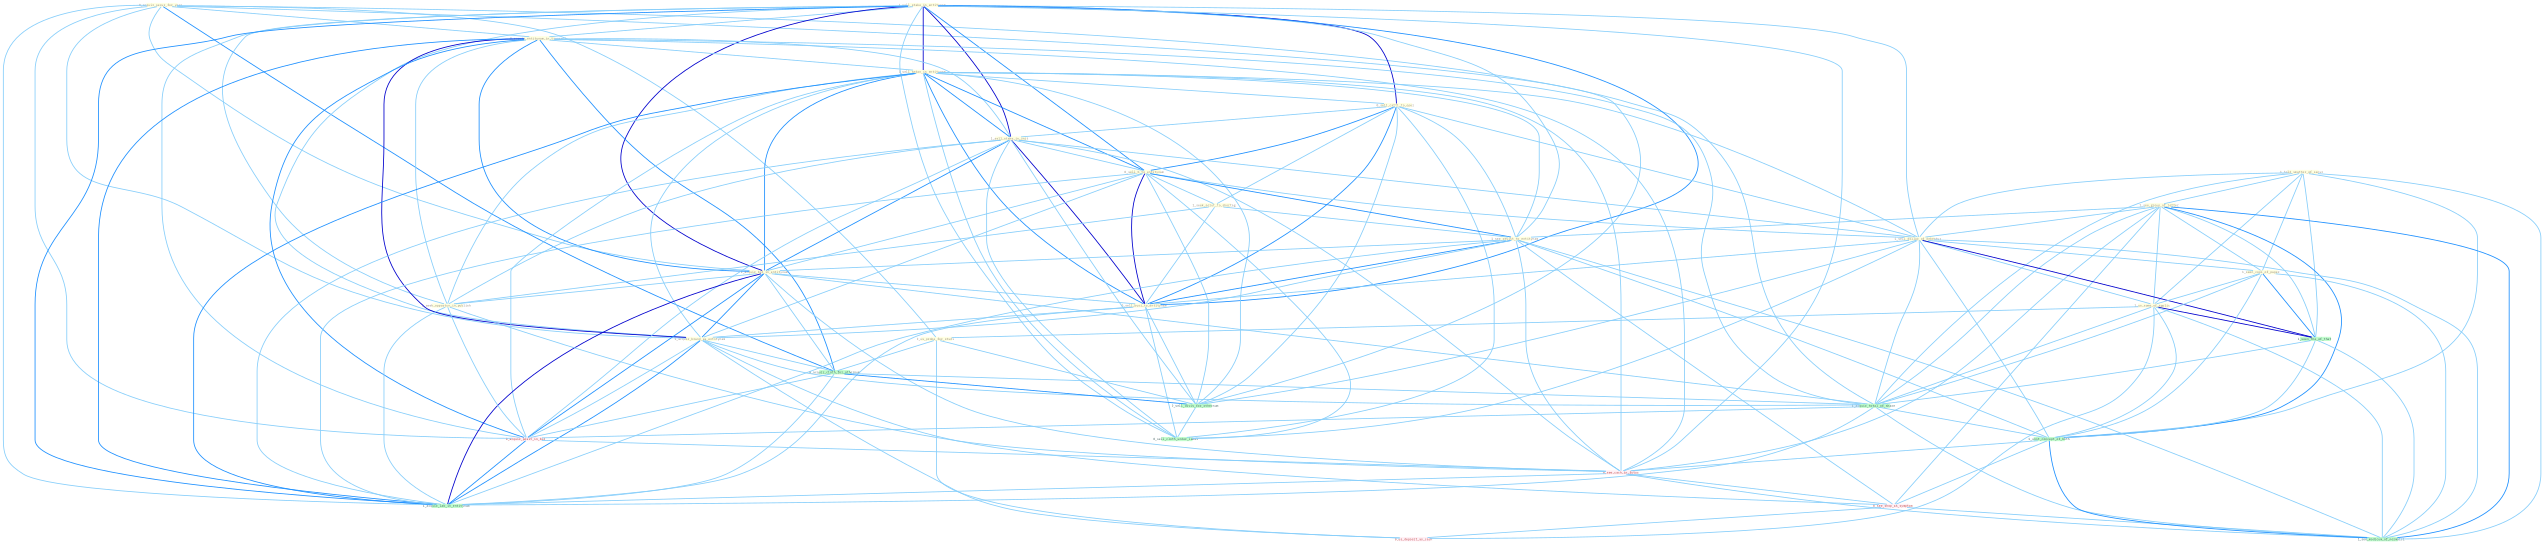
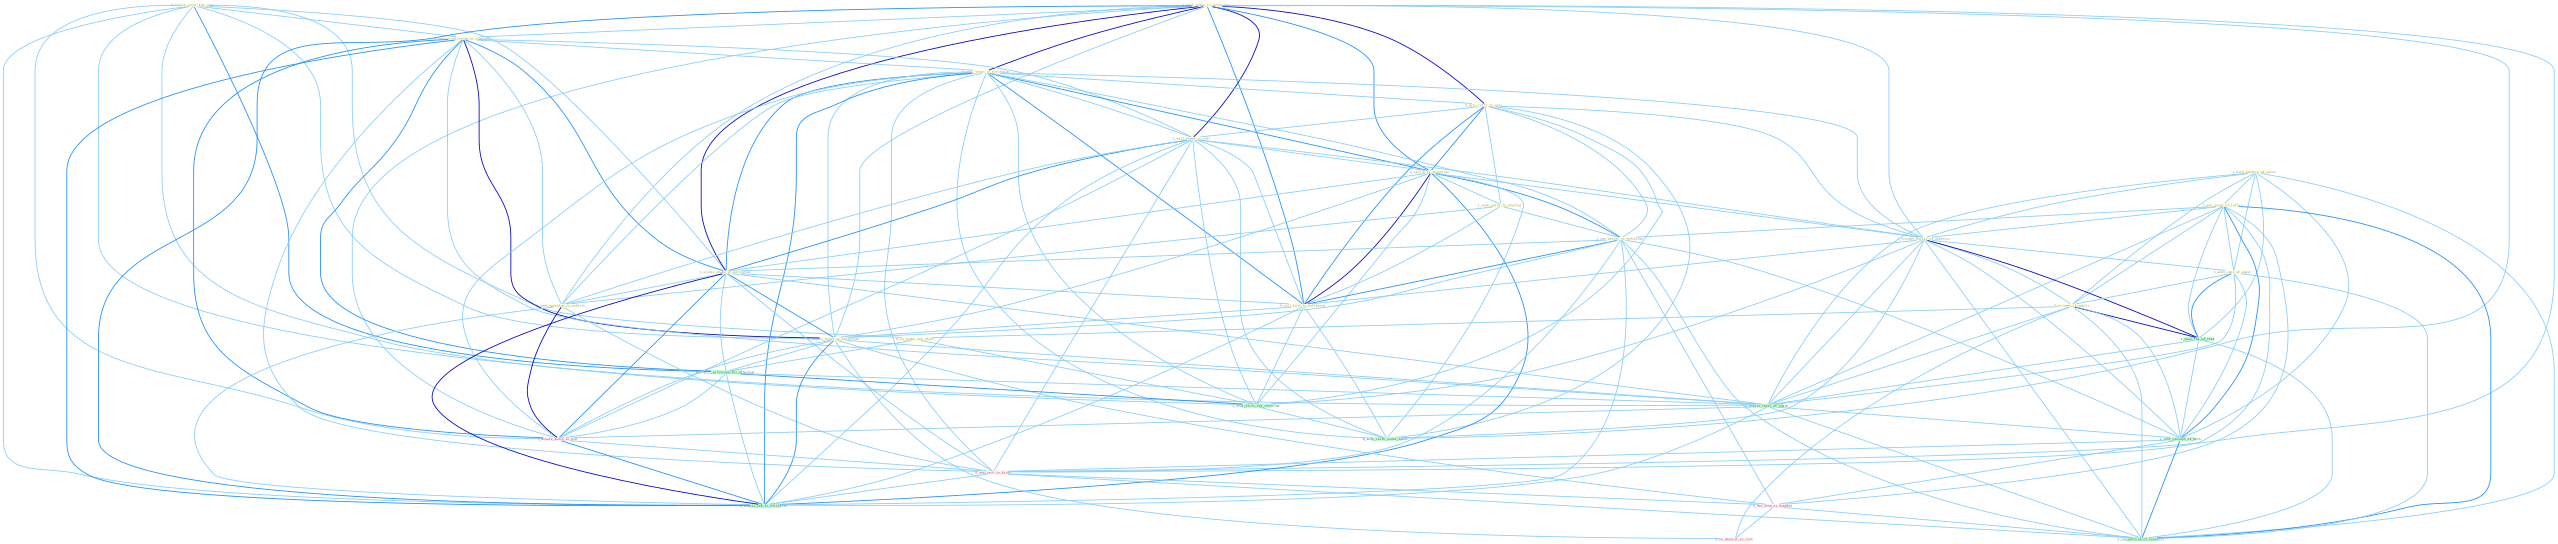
(1395, 40) -> none
(967, 105) -> (1091, 103)
(1077, 216) -> (1267, 207)
(1919, 239) -> (1924, 239)
(598, 242) -> (1205, 476)
(765, 272) -> (726, 272)
(2154, 306) -> (2072, 306)
(835, 372) -> (726, 372)
(480, 376) -> (530, 374)
(1196, 406) -> (1256, 406)
(1097, 518) -> none
